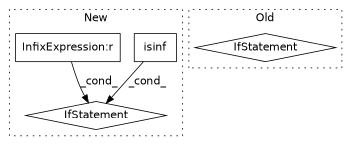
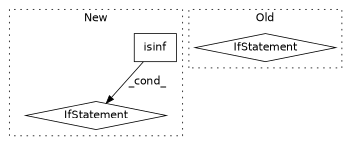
(68, 48) -> none
